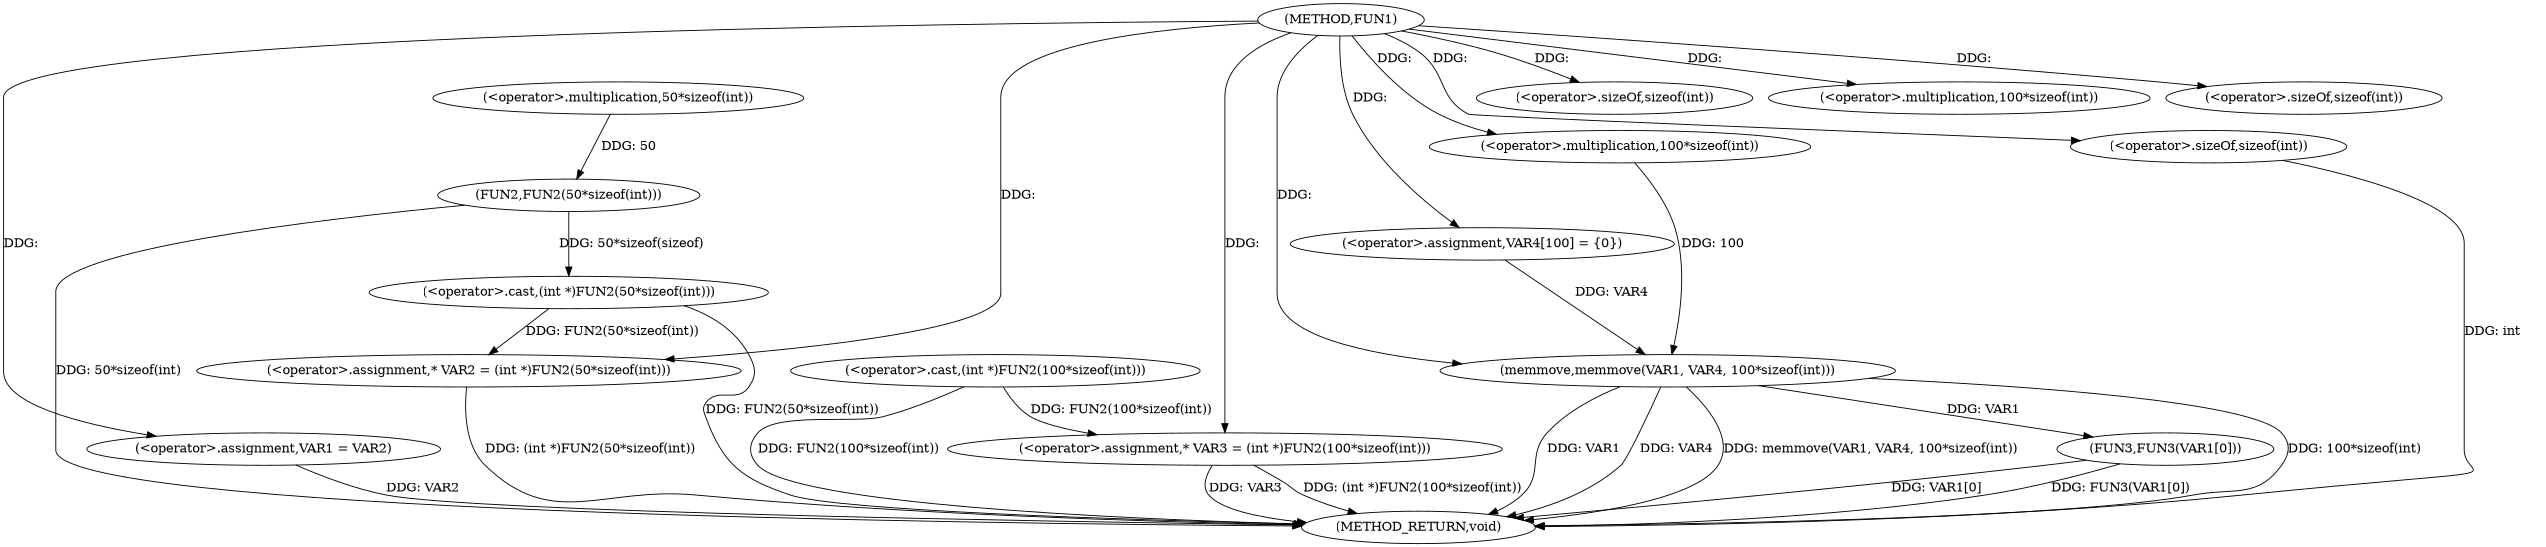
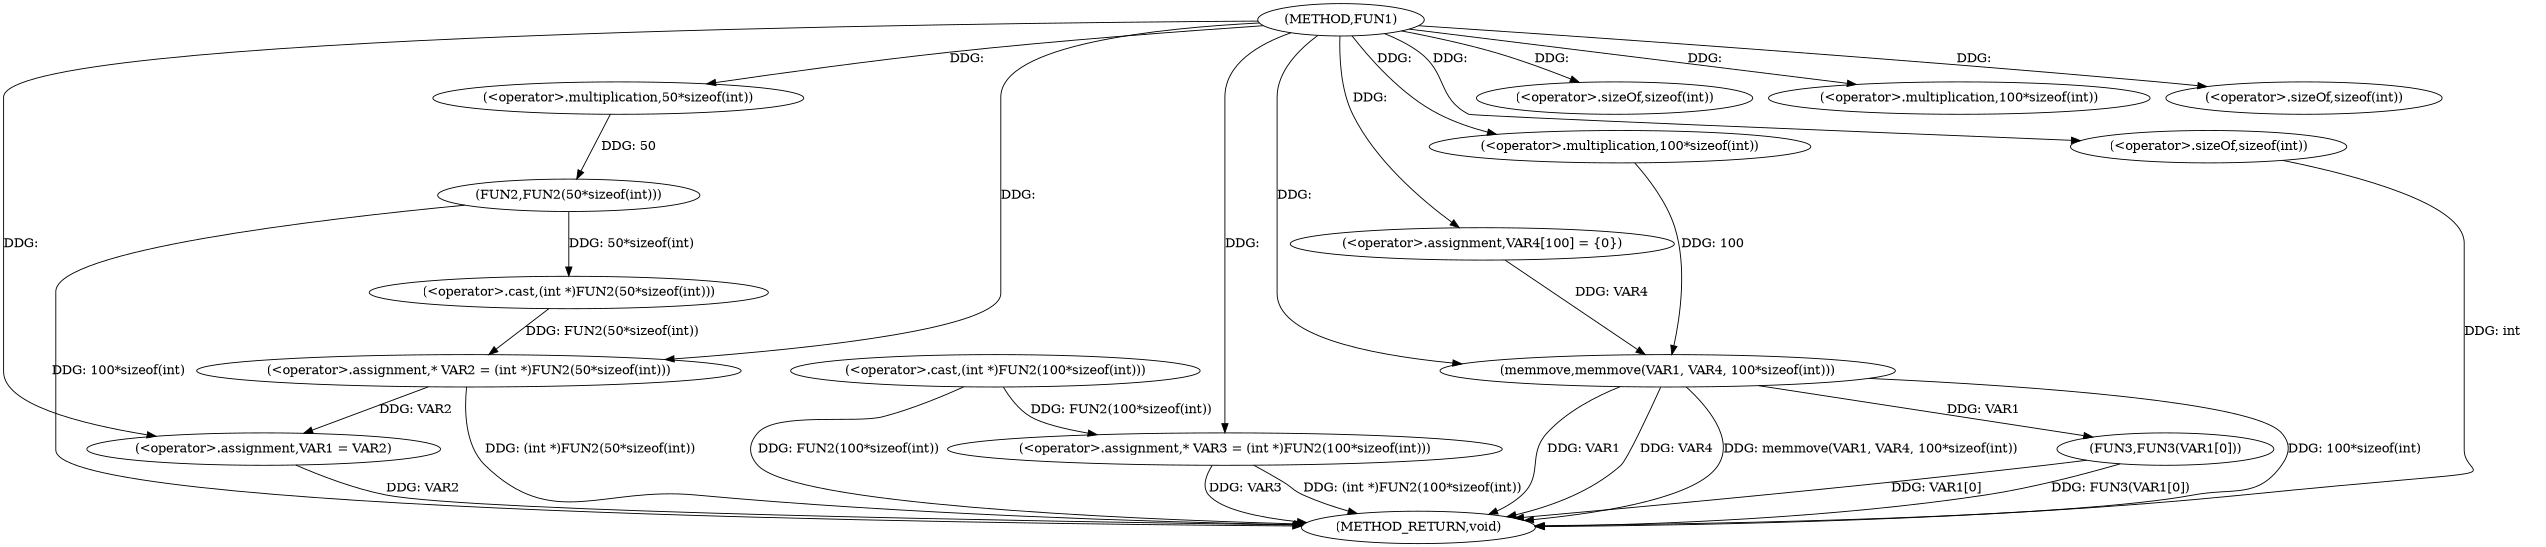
none -> (989, 48)
(631, 244) -> (631, 244)
(118, 371) -> (118, 371)
none -> (370, 408)
(792, 495) -> none
